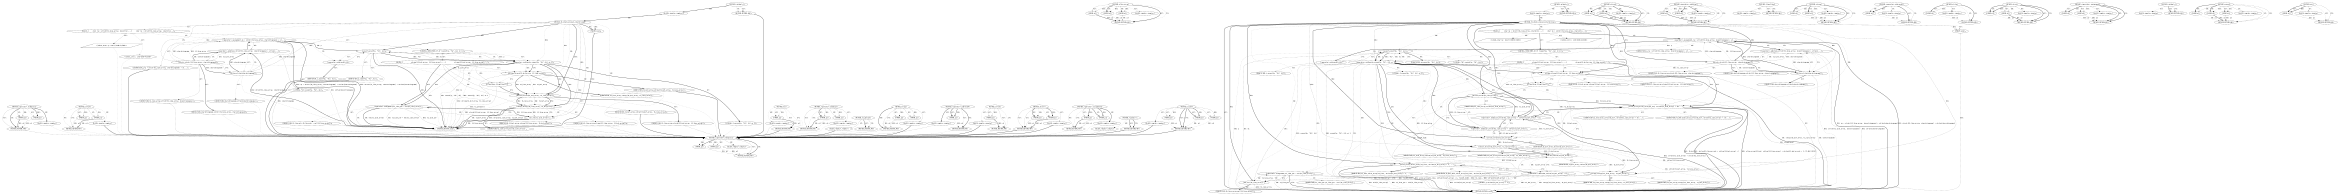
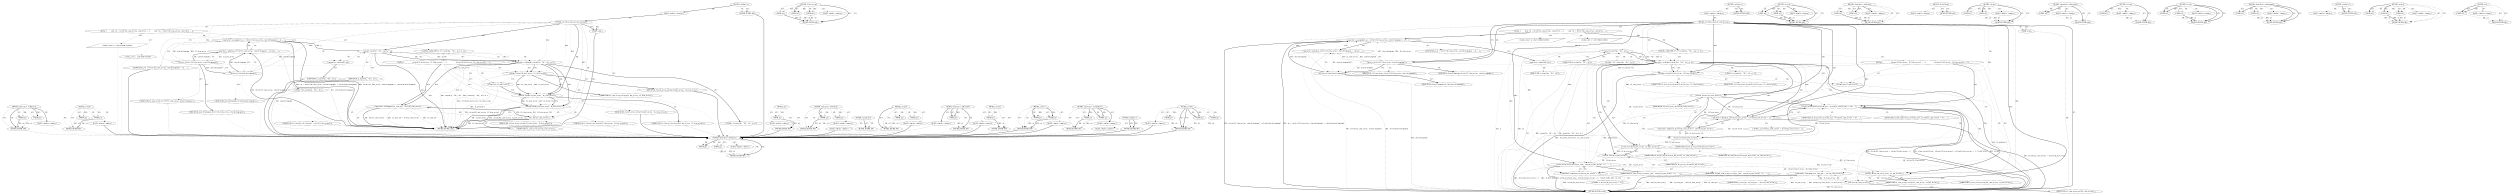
(1485, 101) -> (1691, 101)
none -> (1778, 129)
